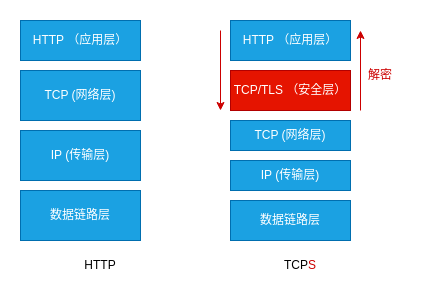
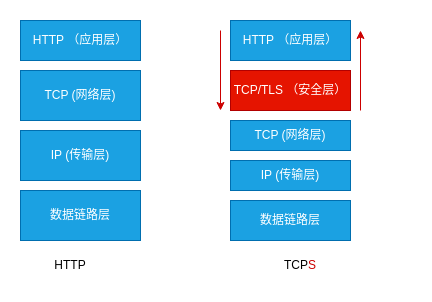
(381, 76) -> none
(101, 266) -> (71, 266)
